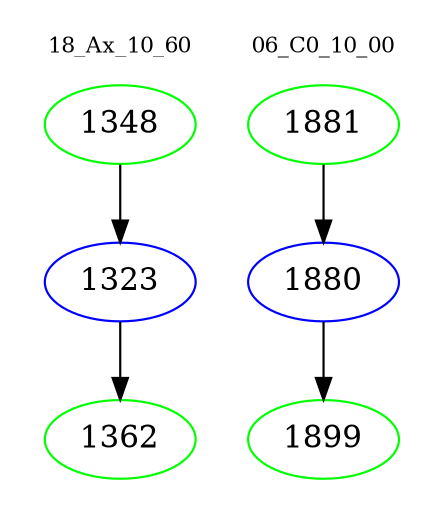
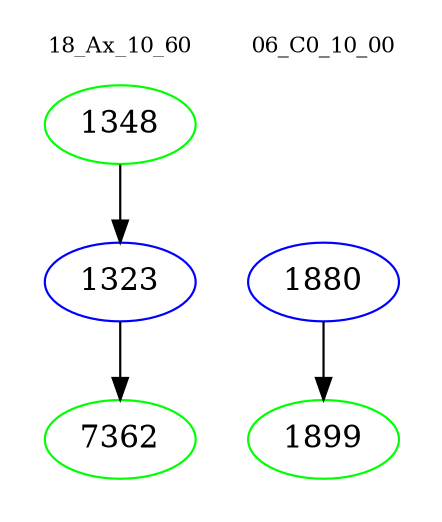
(324, 125) -> none
(120, 439) -> (120, 439)
